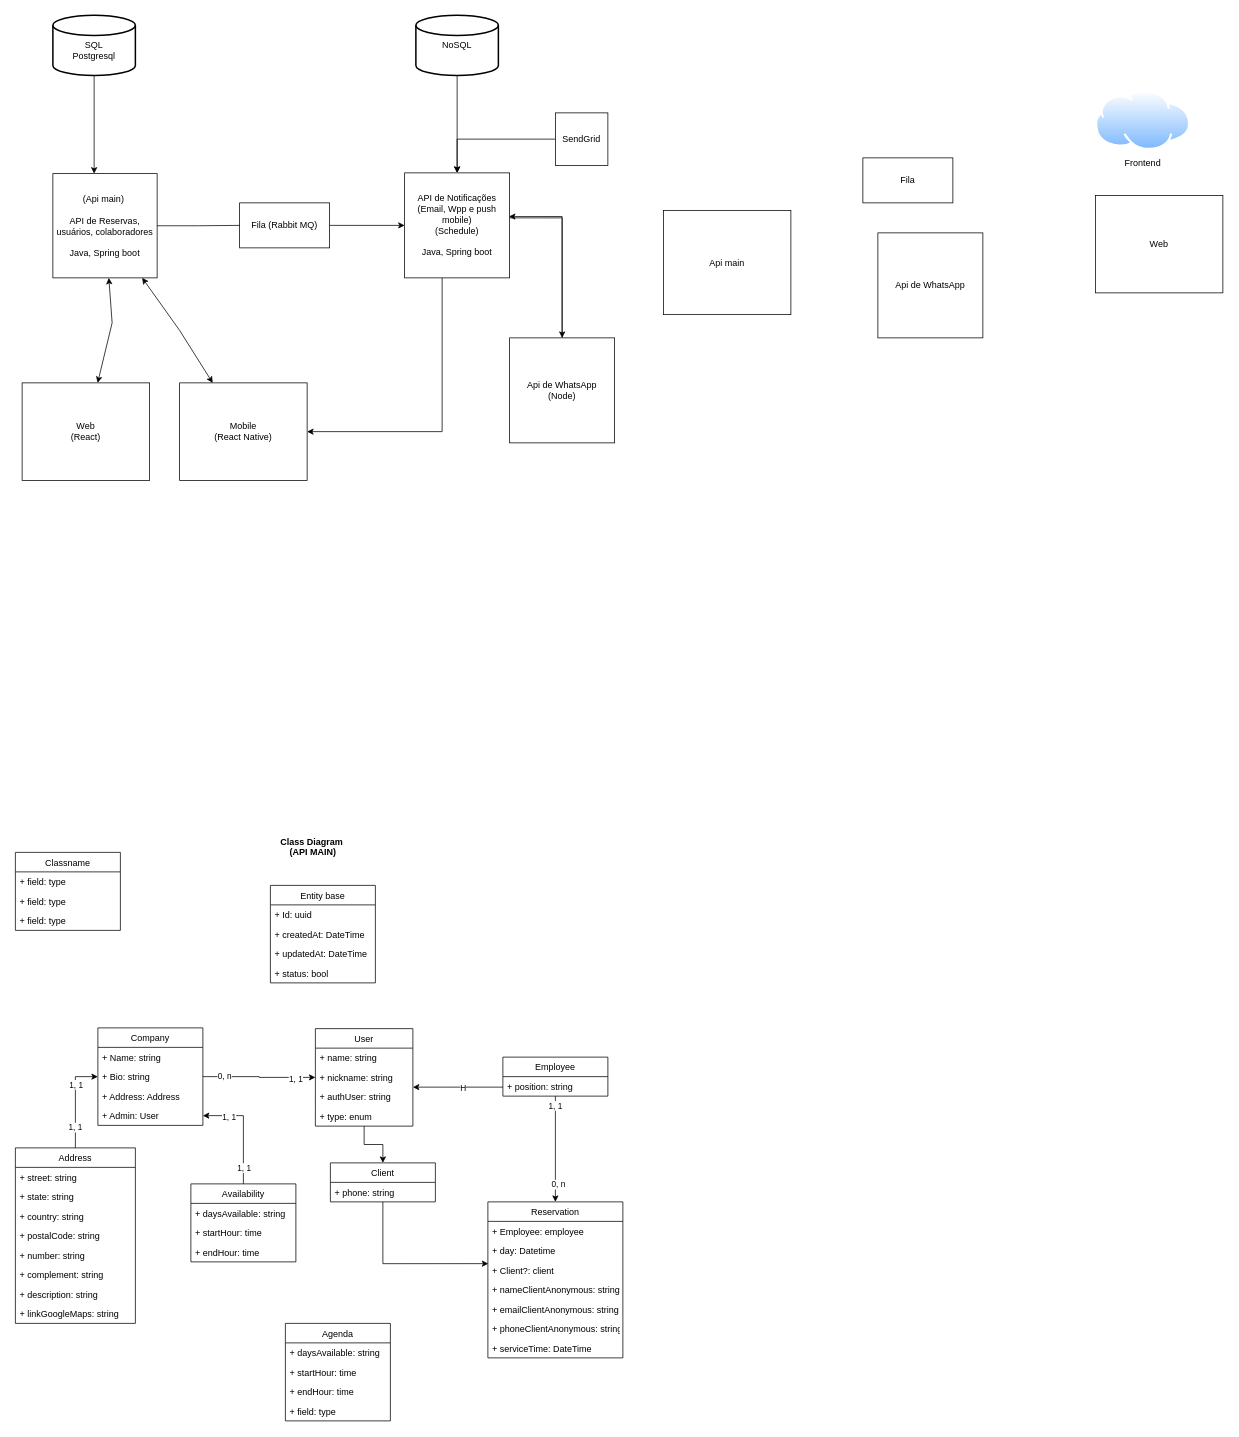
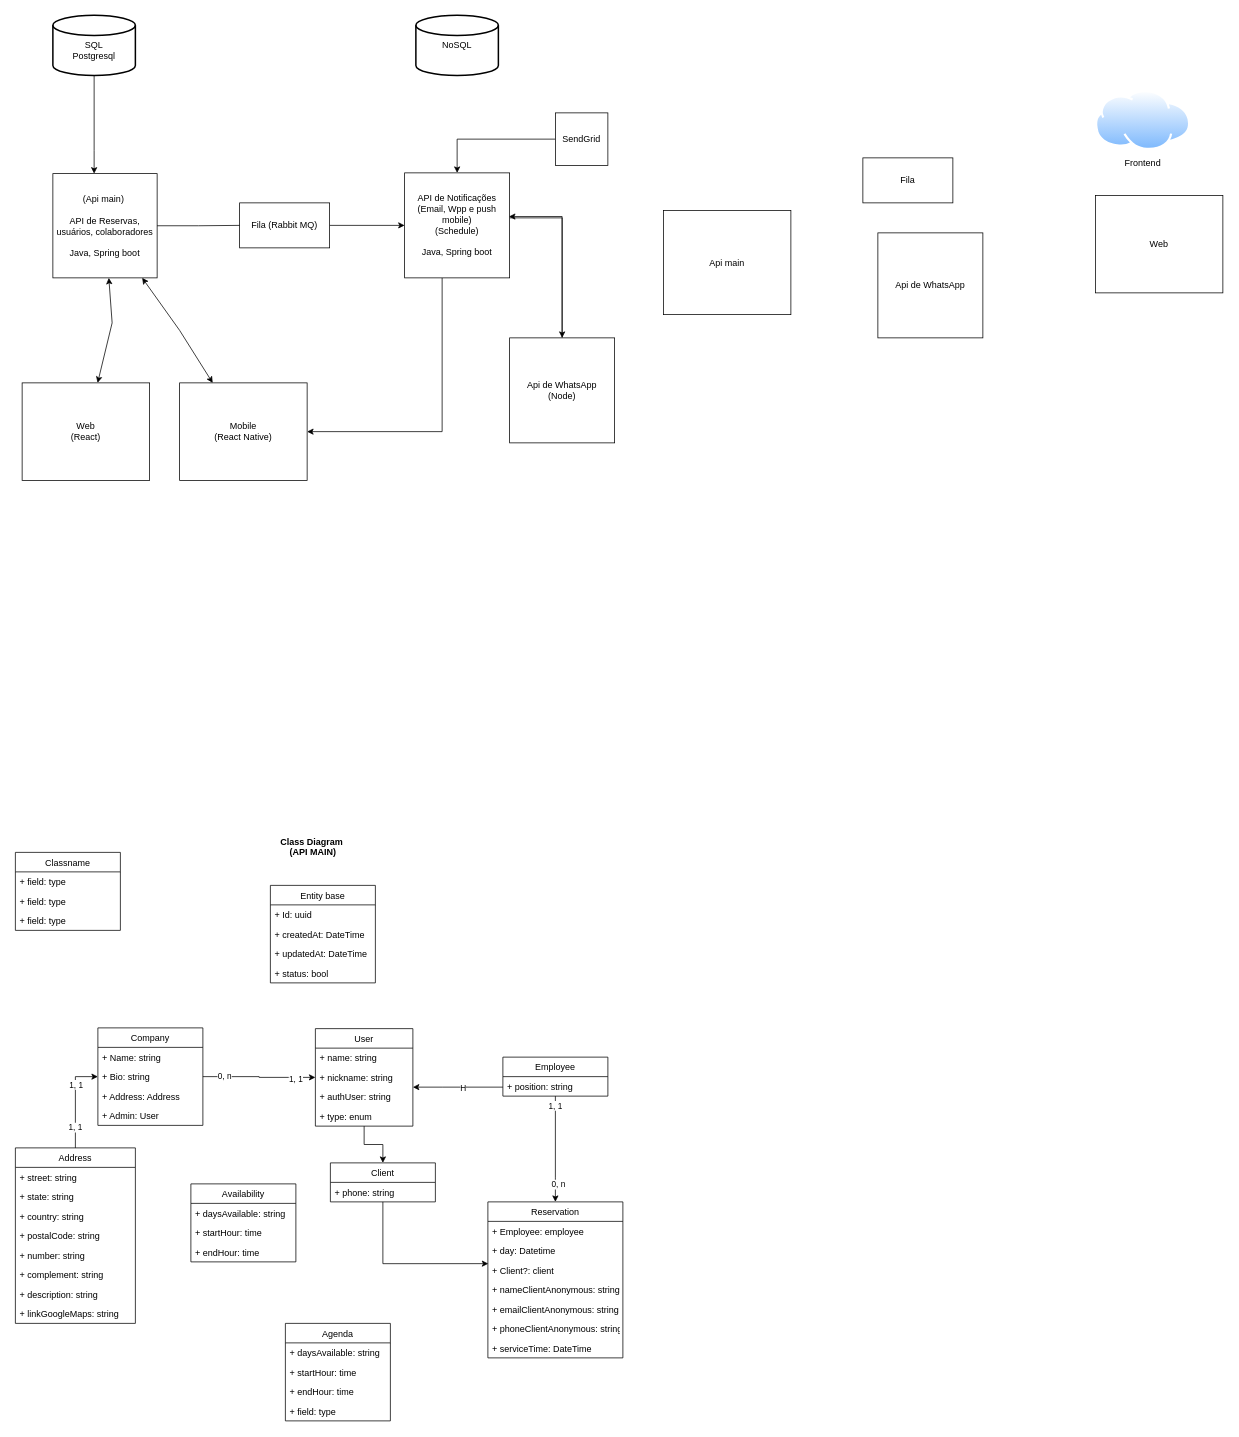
(457, 106) -> none
(243, 1131) -> none
